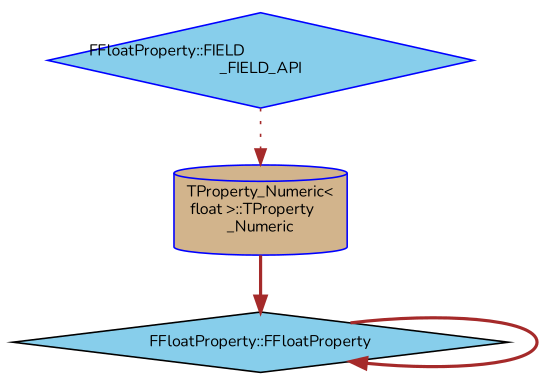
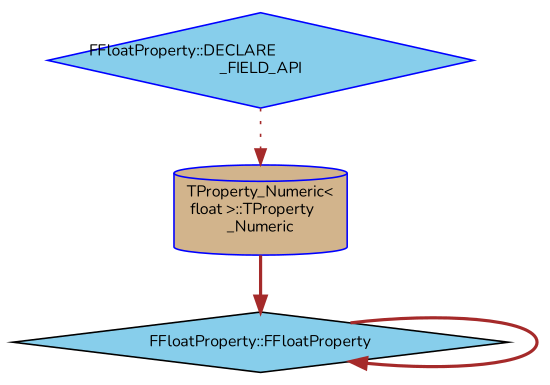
(261, 60) -> (261, 60)
